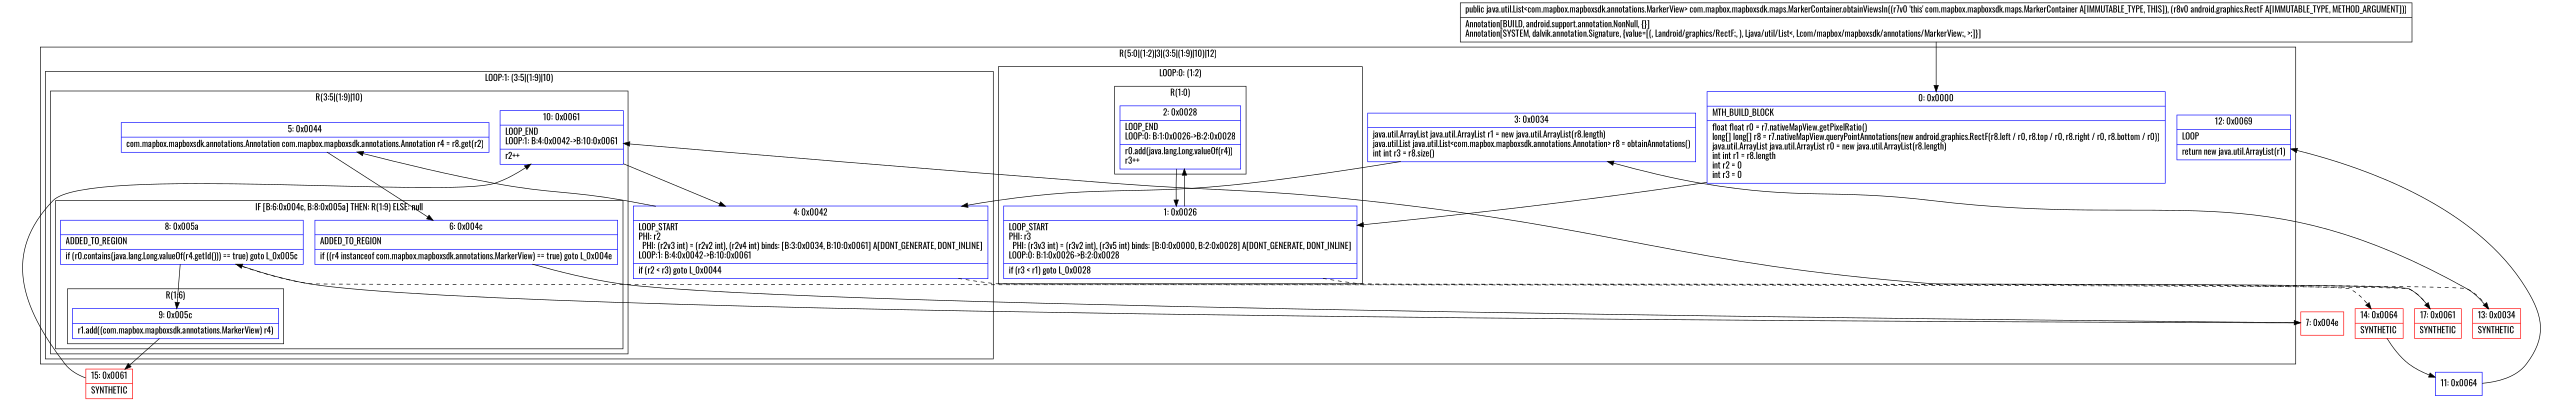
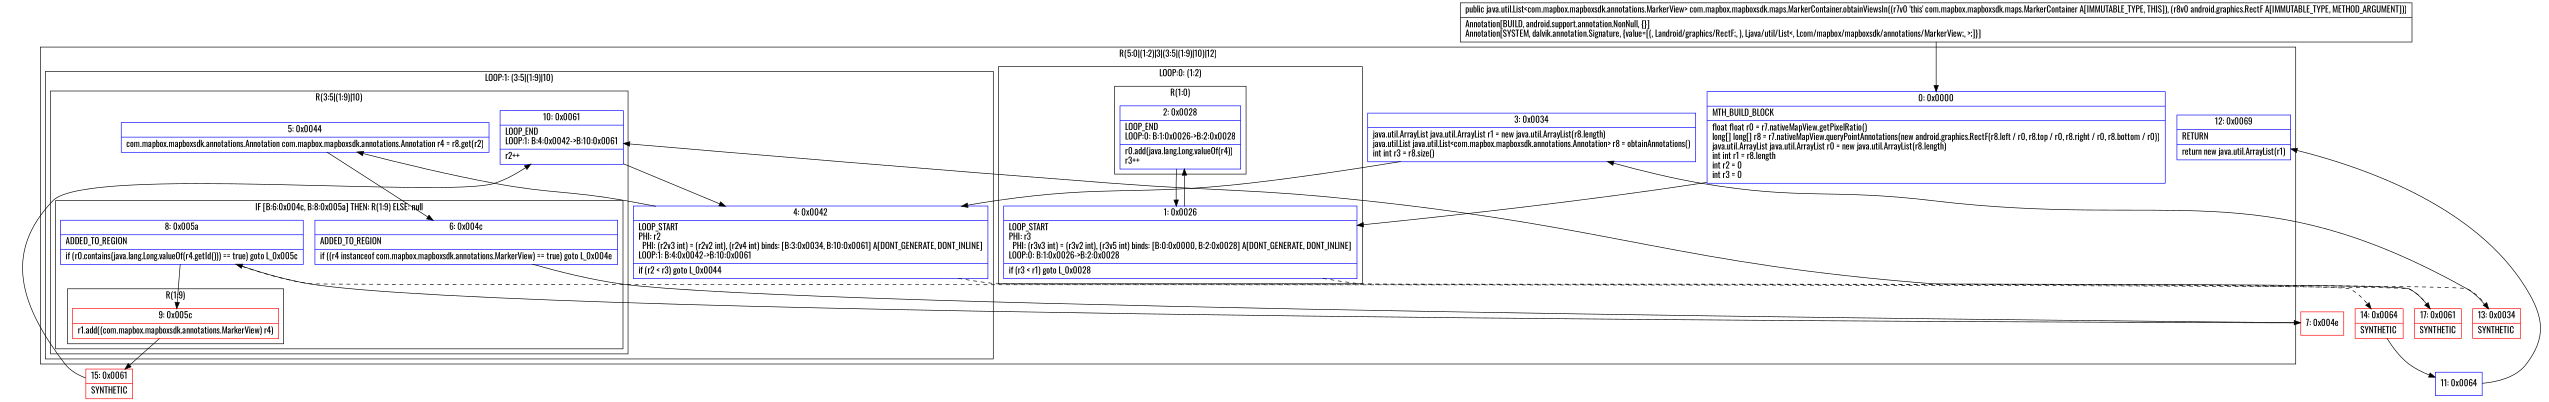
(2191, 137) -> (2196, 137)
(176, 296) -> (176, 296)
(176, 324) -> (176, 324)
